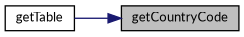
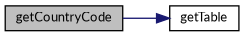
(91, 18) -> (140, 18)
